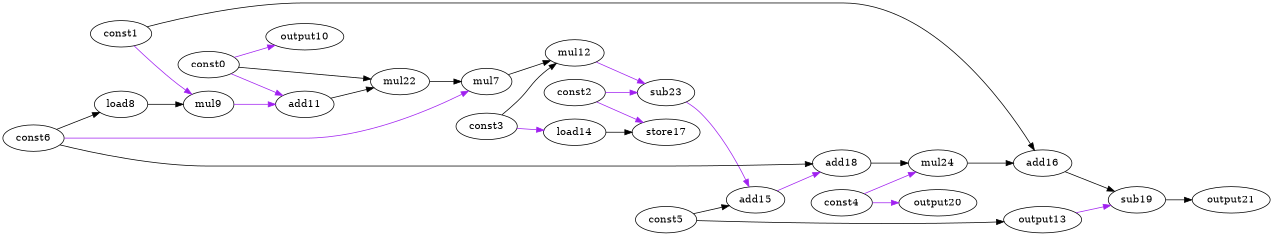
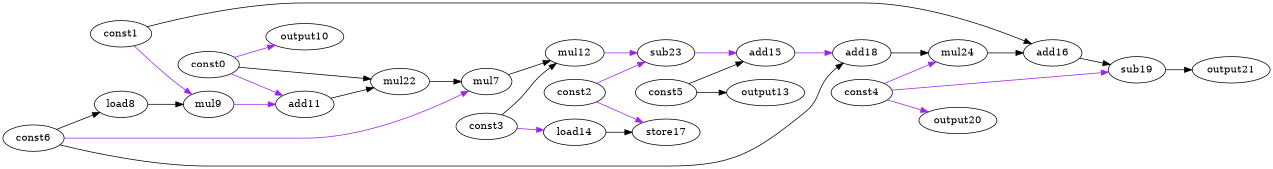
(1090, 210) -> (997, 81)
